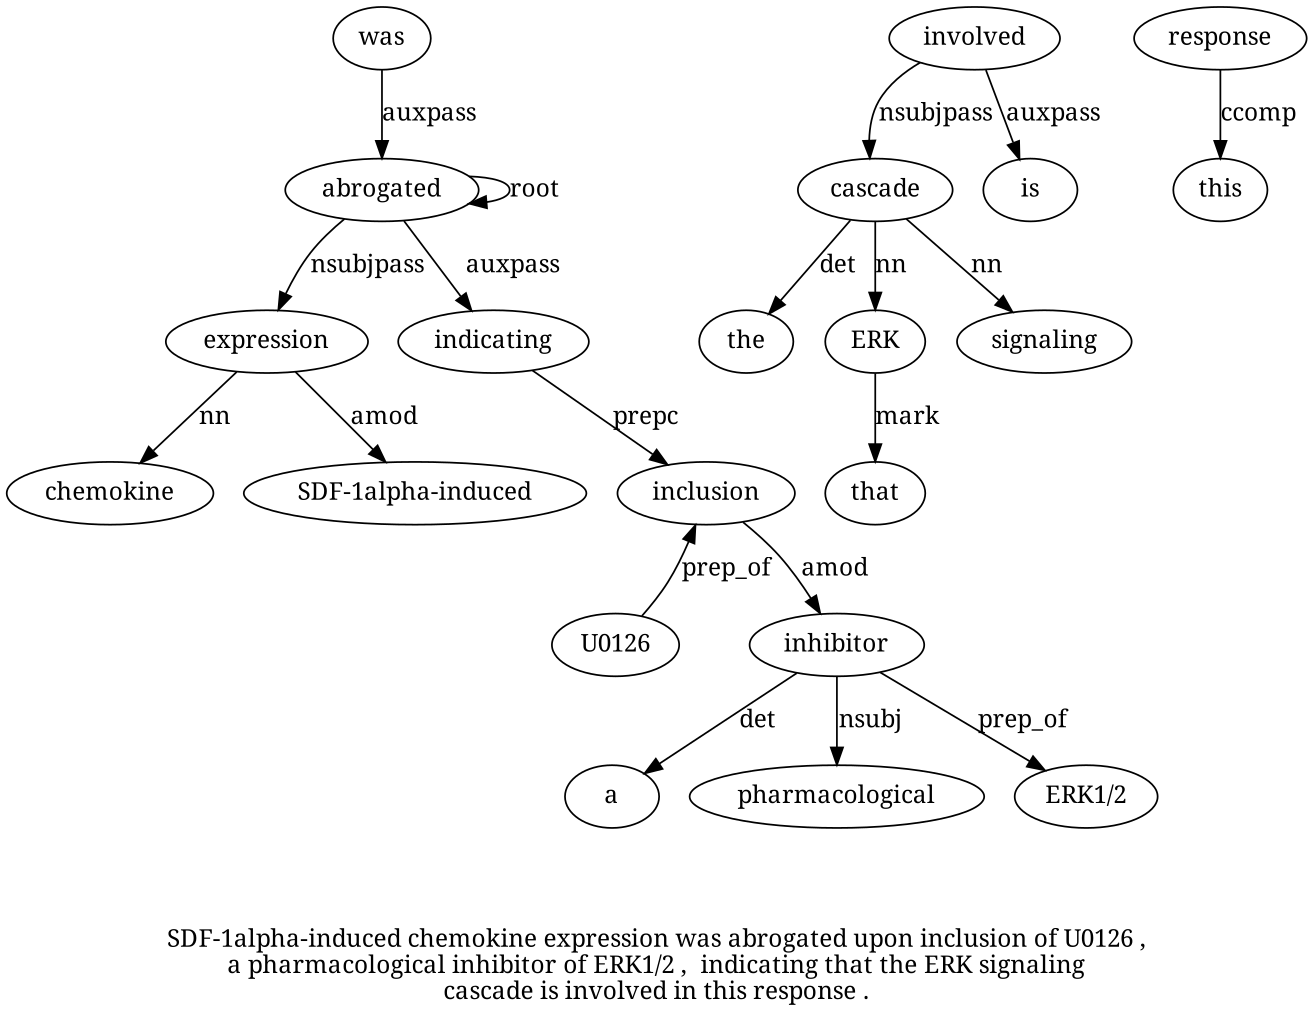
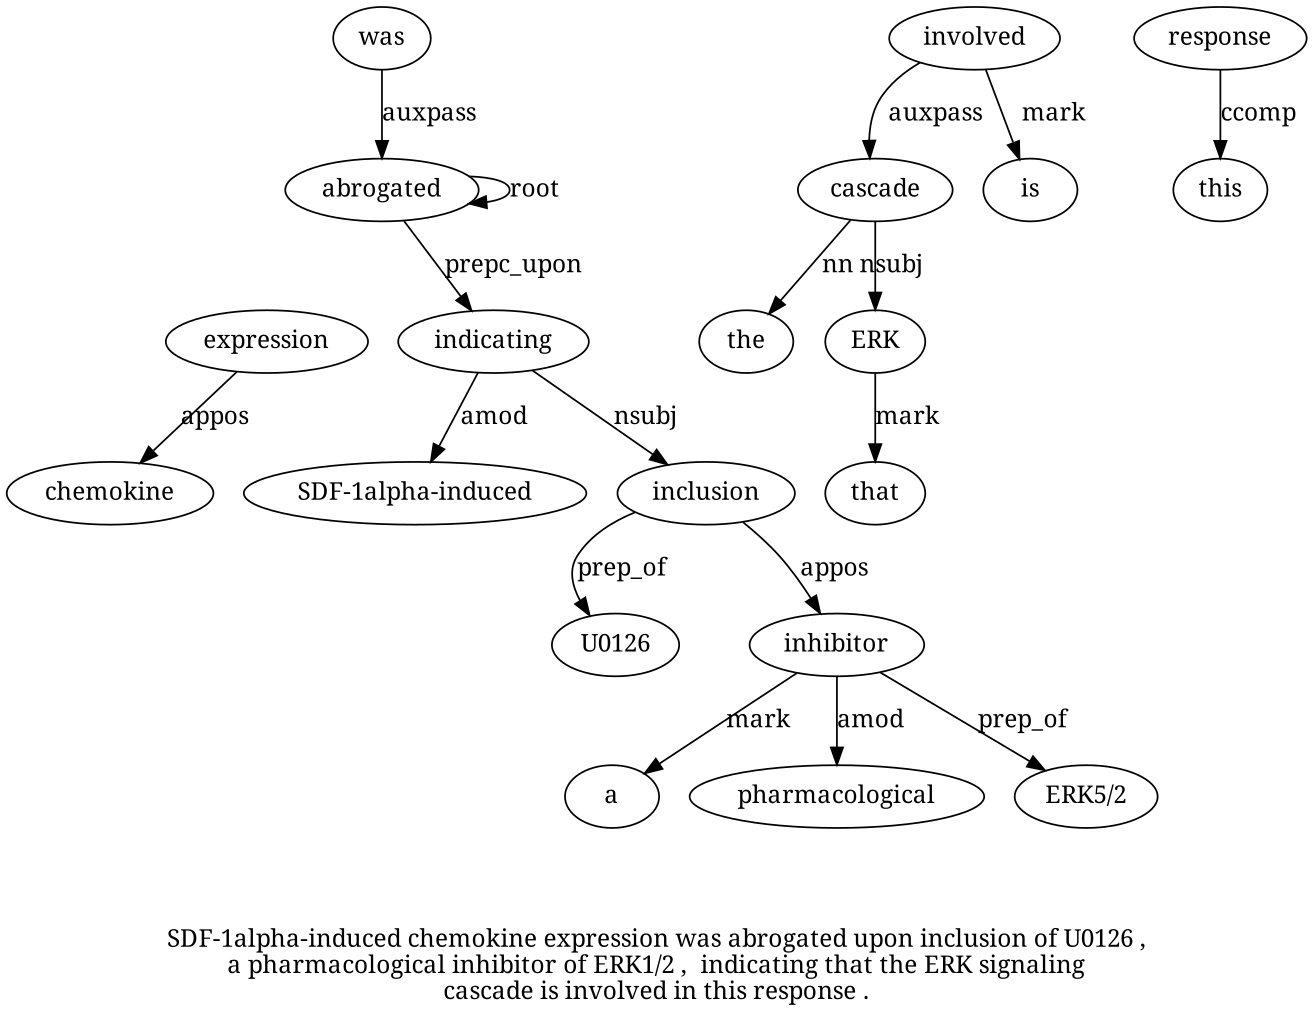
(936, 114) -> (936, 114)
(1054, 114) -> (1054, 114)
(311, 253) -> none
(514, 266) -> (514, 266)
(839, 266) -> (839, 266)
(892, 266) -> (892, 266)
(1044, 342) -> none
(334, 411) -> (459, 409)
(216, 417) -> (216, 417)
(646, 417) -> (646, 417)
(835, 569) -> (835, 569)
(669, 581) -> (585, 545)
(758, 721) -> (758, 721)
(871, 721) -> (871, 721)
(1086, 797) -> (1086, 797)
